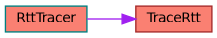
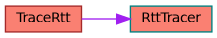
(105, 19) -> (99, 19)
